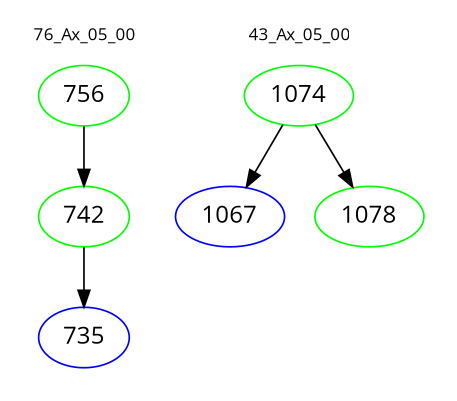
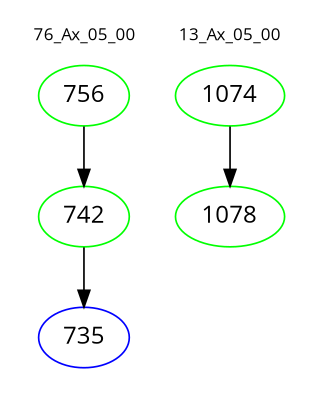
(300, 36) -> (230, 36)
(230, 217) -> none
